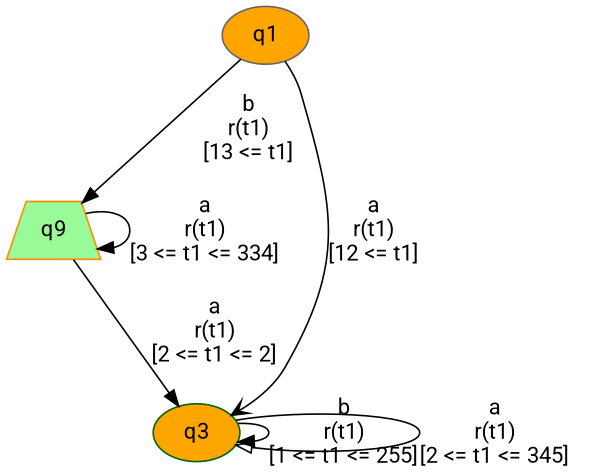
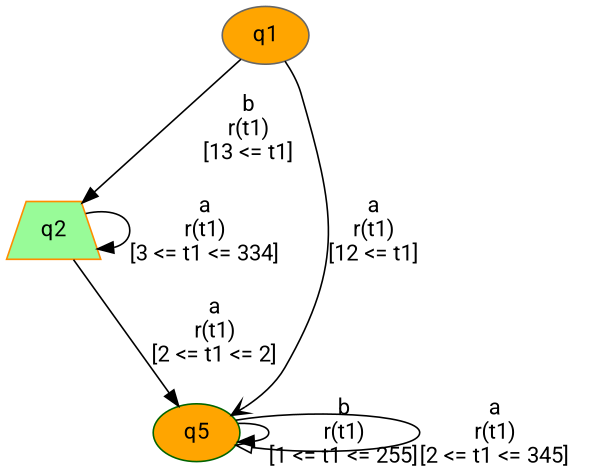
(54, 230) -> (54, 230)
(197, 433) -> (197, 433)
